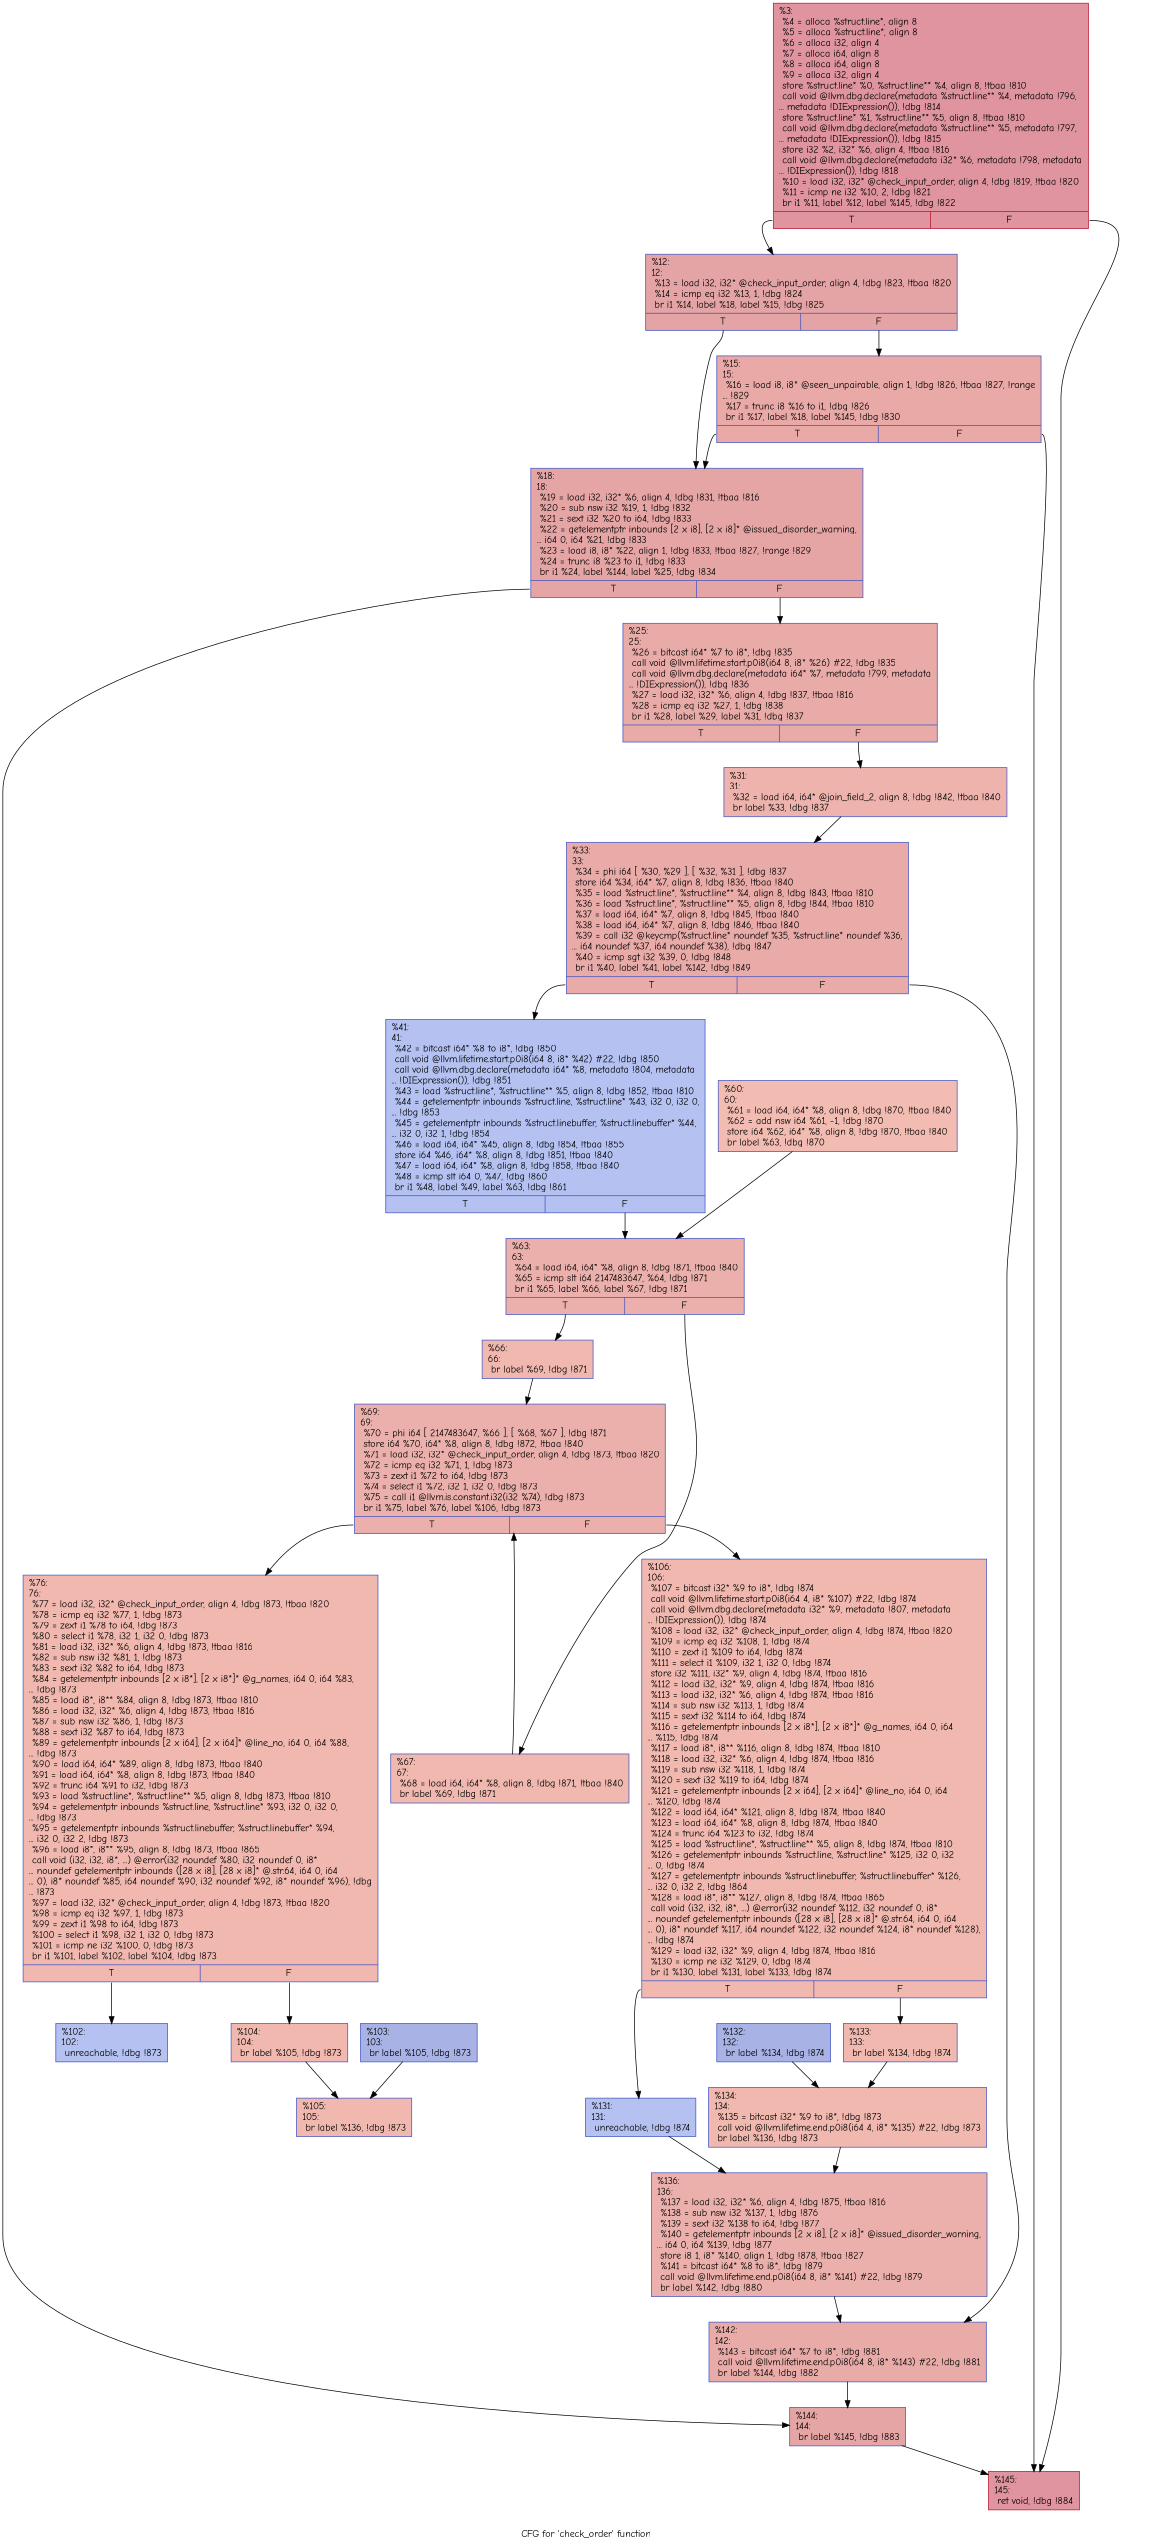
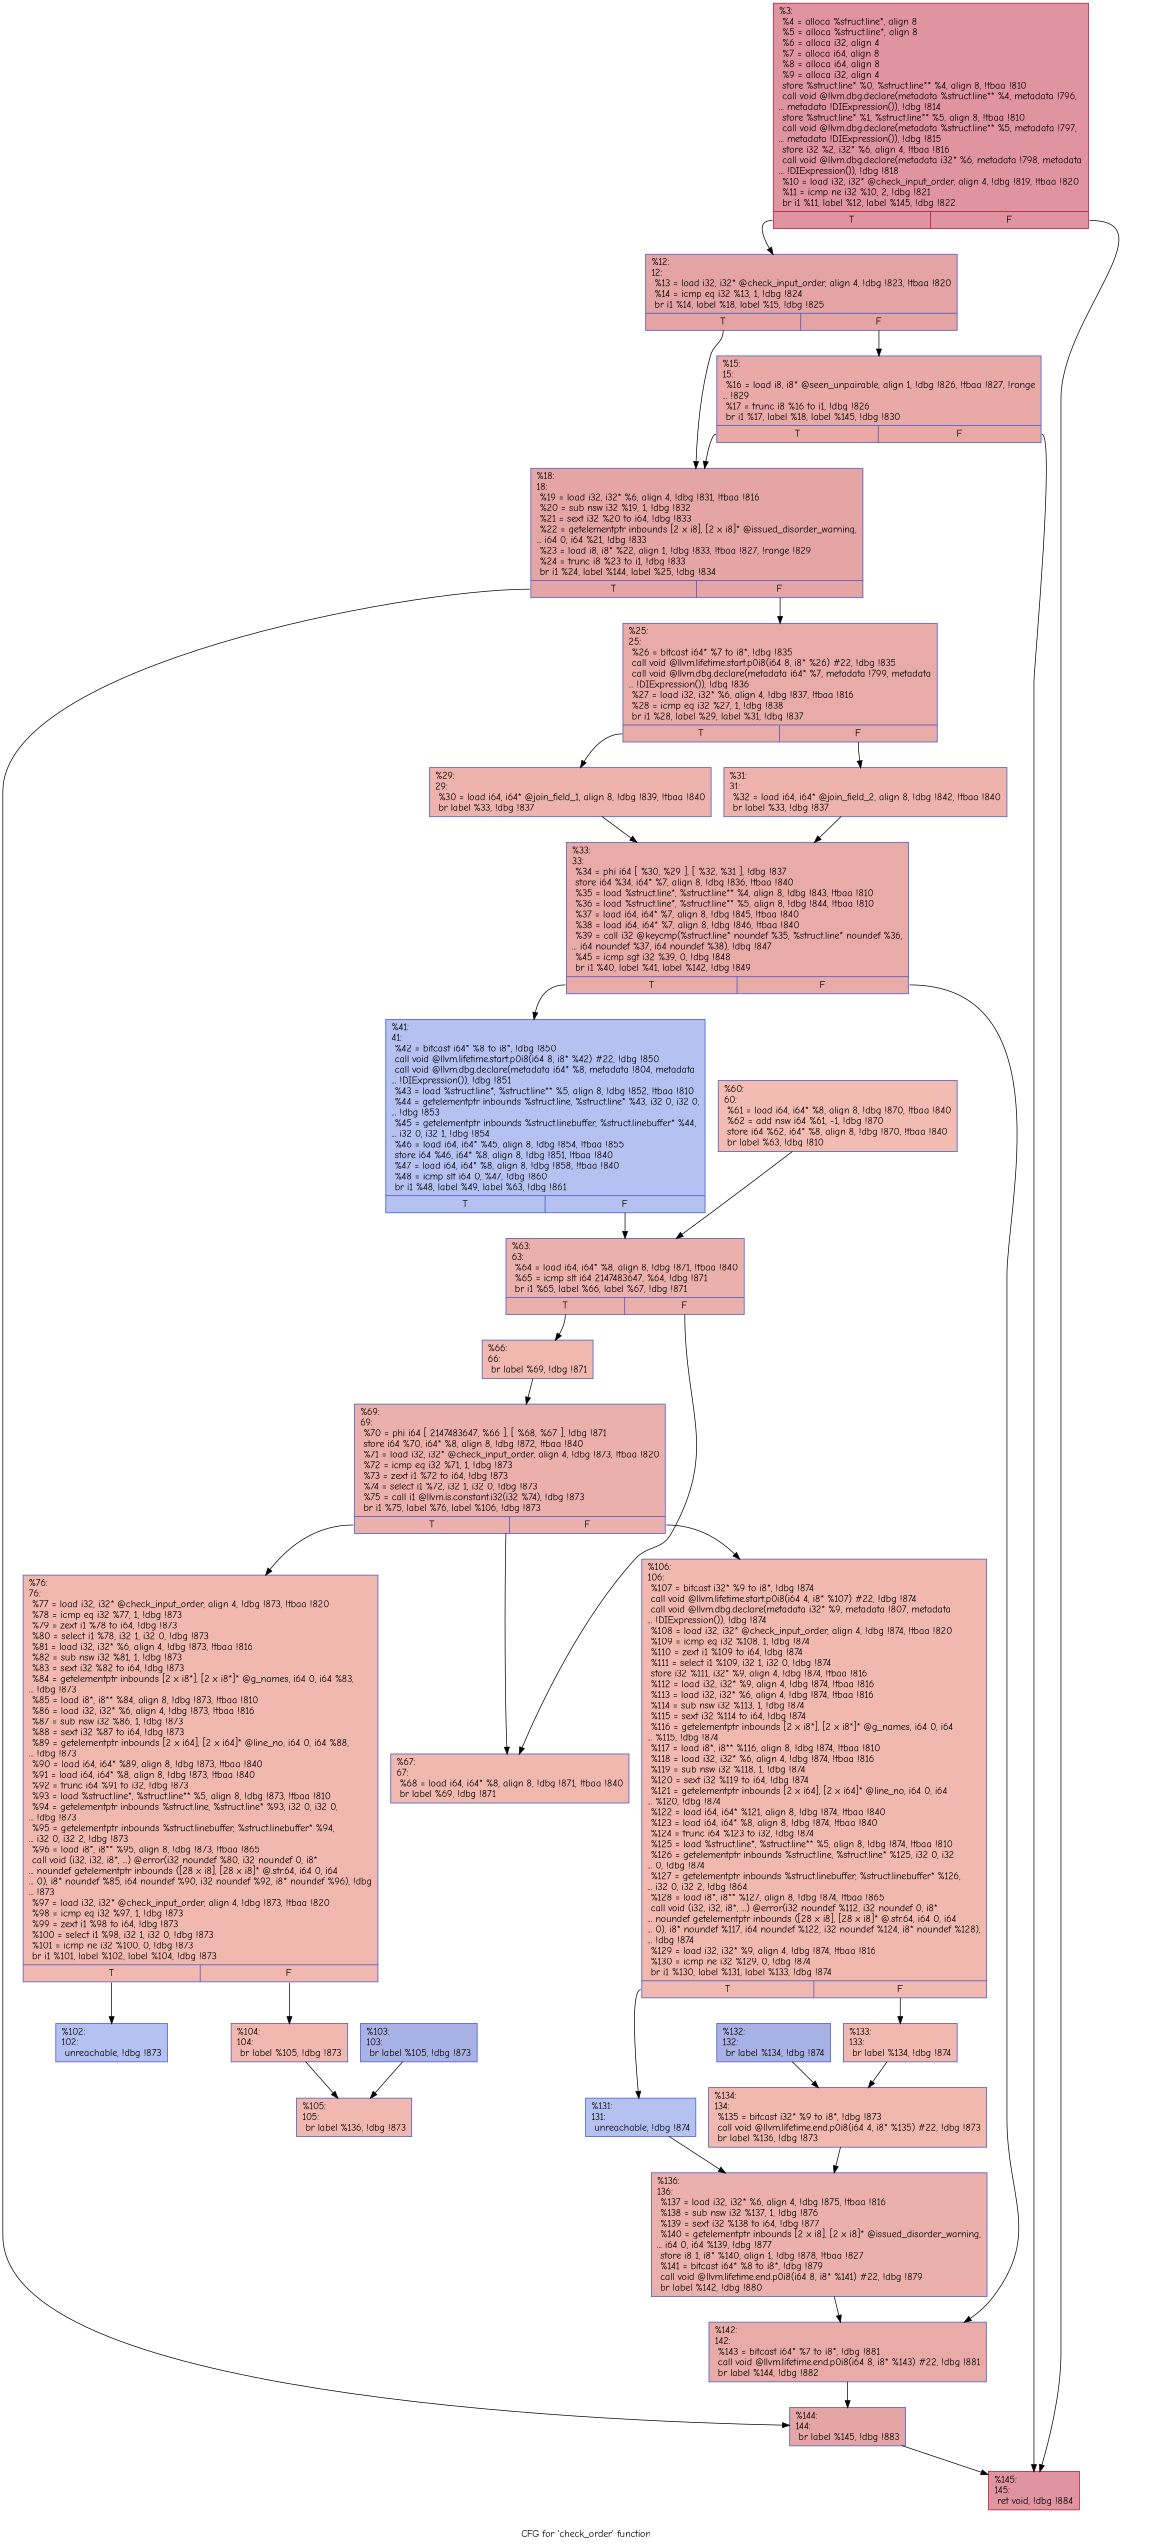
none -> (570, 792)
(652, 957) -> (651, 957)
(774, 1142) -> (774, 1142)
(515, 1647) -> (505, 1640)
